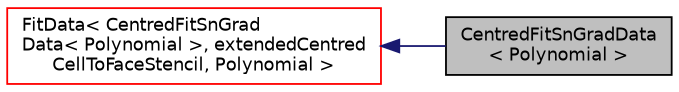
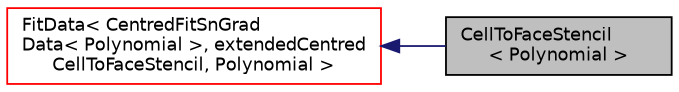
(559, 46) -> (559, 46)
